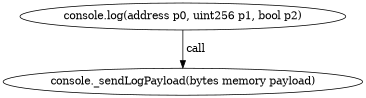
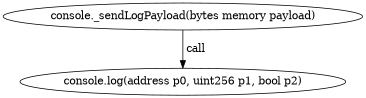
(183, 45) -> (183, 45)
